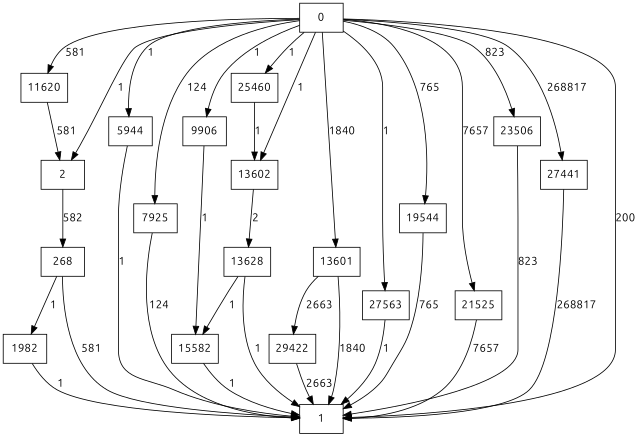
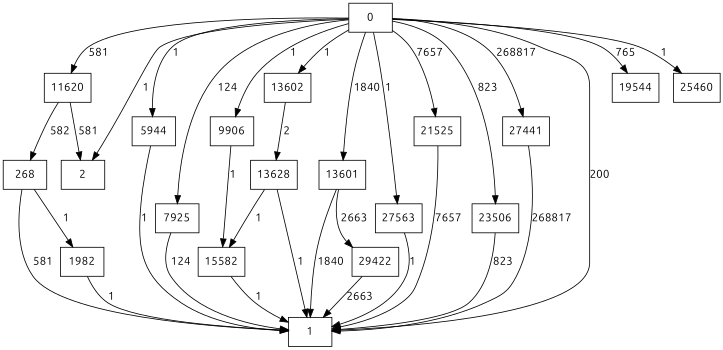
(255, 127) -> none
(63, 214) -> (45, 127)
(410, 330) -> none
